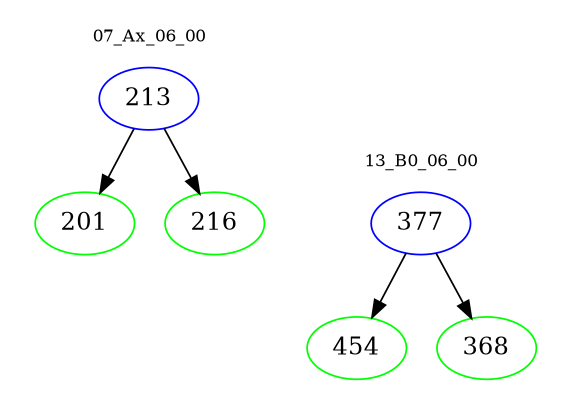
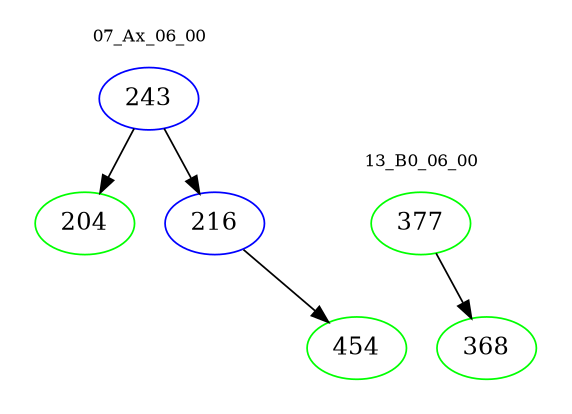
(149, 99) -> (149, 99)
(85, 223) -> (85, 223)
(215, 223) -> (215, 223)
(421, 223) -> (421, 223)
(393, 278) -> (279, 280)
